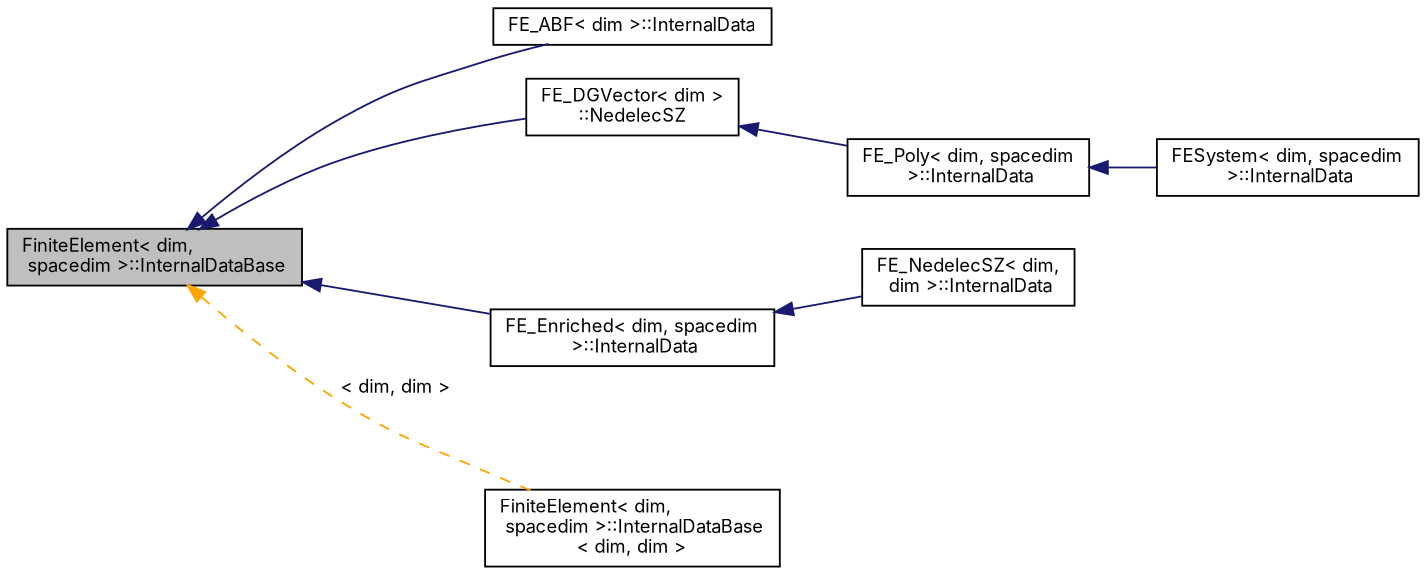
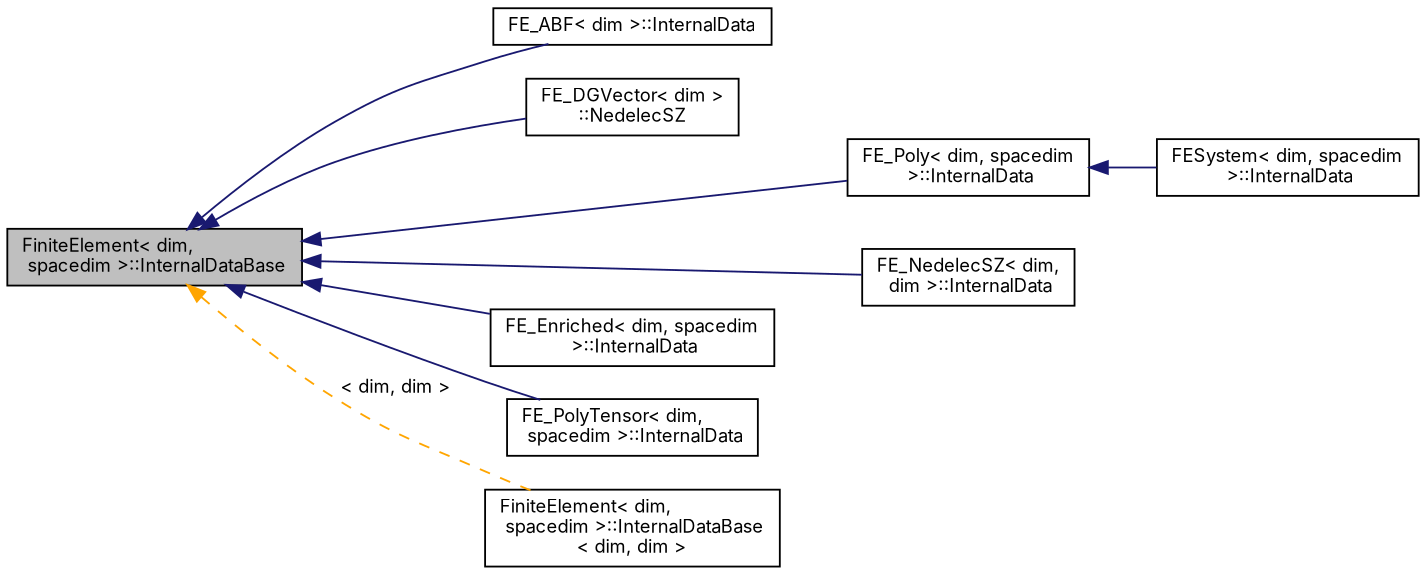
(803, 138) -> (584, 210)
(828, 303) -> (591, 268)
none -> (632, 427)
